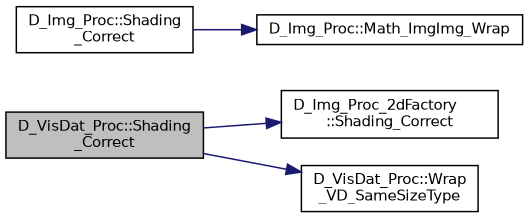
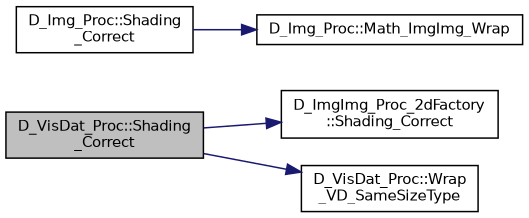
(390, 114) -> (390, 114)
